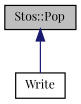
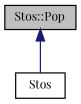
(40, 86) -> (40, 86)
